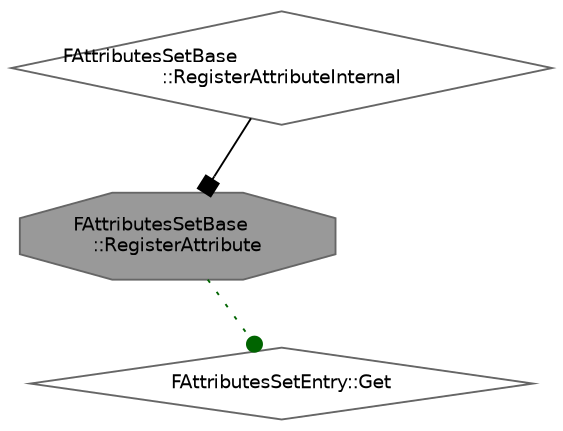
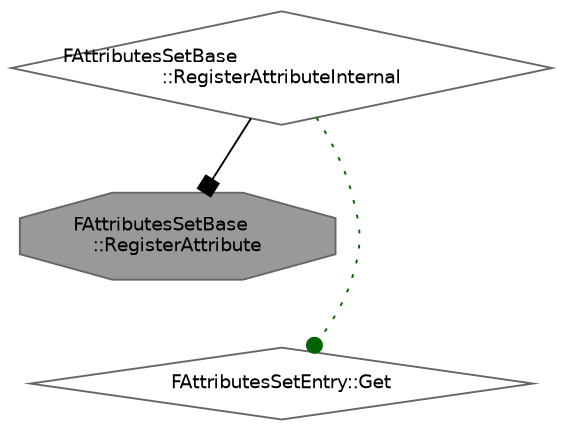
(229, 309) -> (359, 228)
